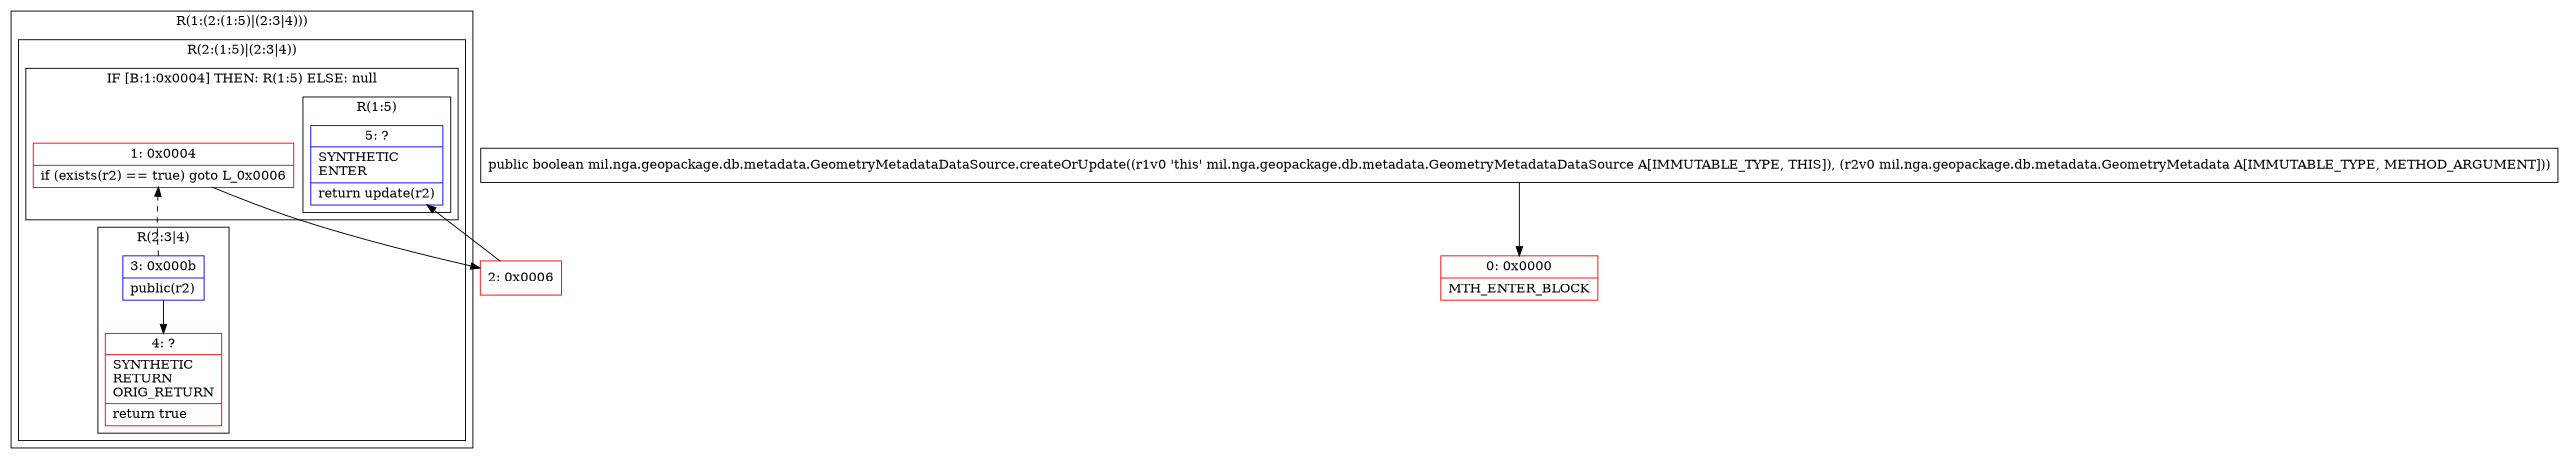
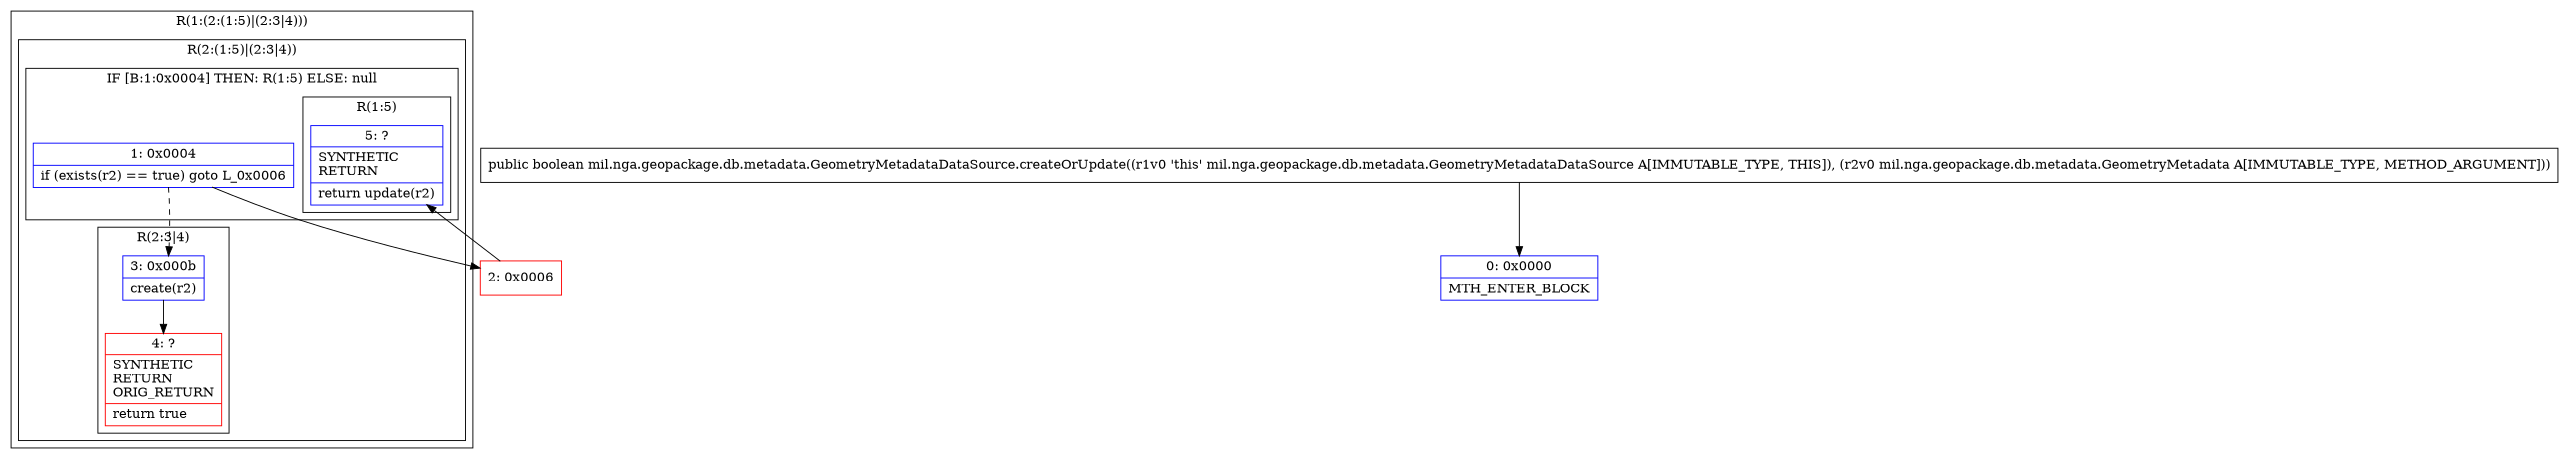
(163, 165) -> (163, 165)
(343, 171) -> (348, 171)
(157, 234) -> (170, 214)
(1519, 278) -> (1519, 278)
(163, 289) -> (163, 289)
